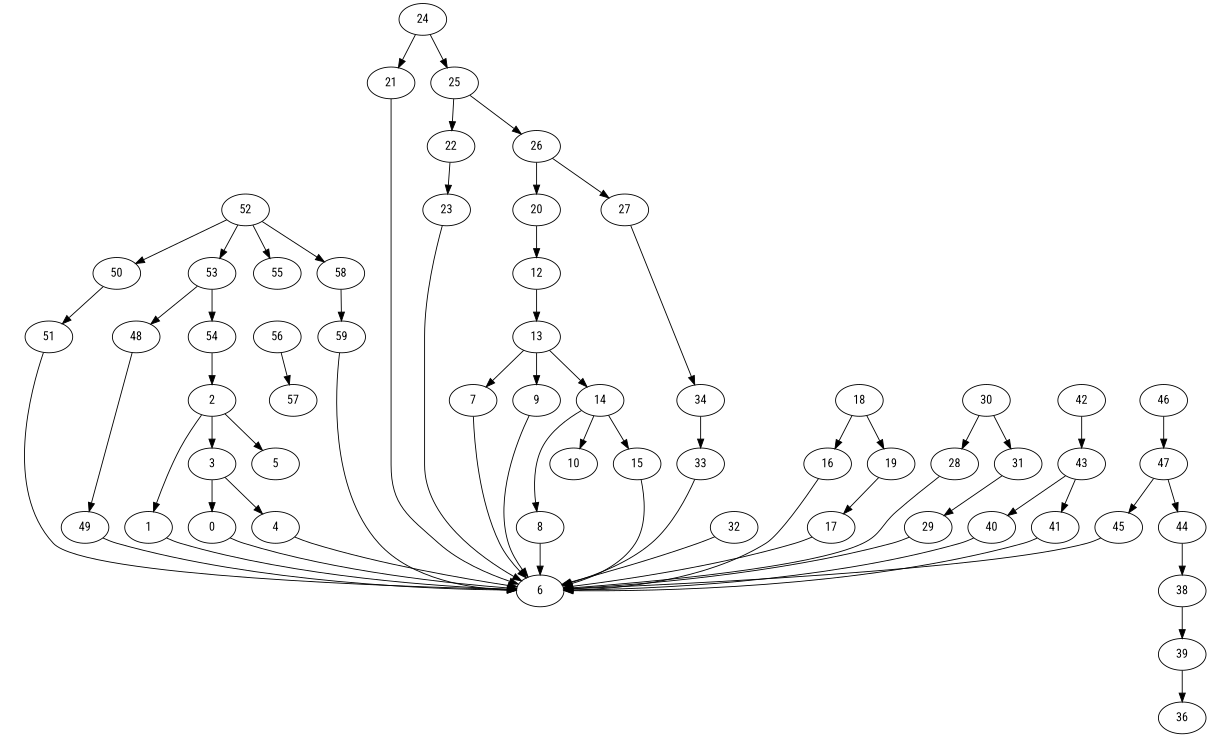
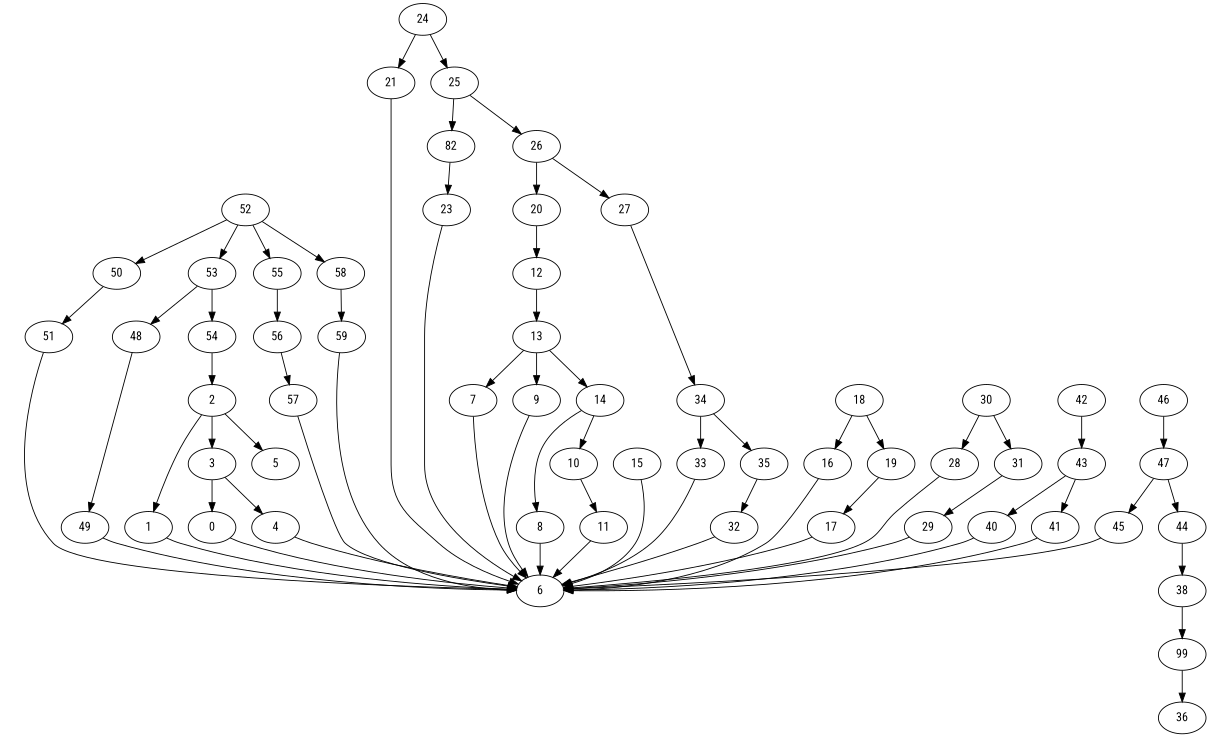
(451, 146) -> (451, 146)
none -> (277, 301)
(616, 428) -> none
none -> (764, 464)
none -> (604, 527)
none -> (353, 548)
(1182, 654) -> (1182, 654)
